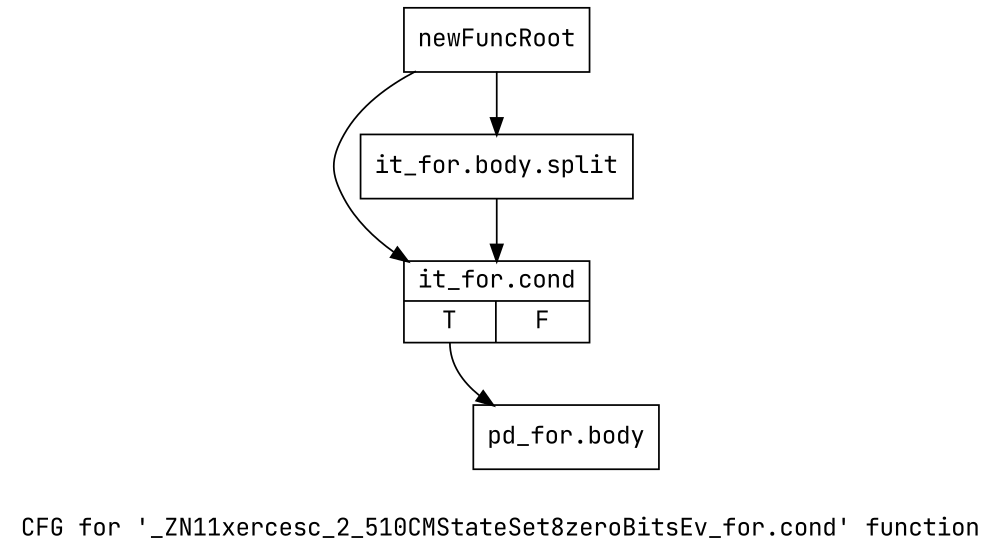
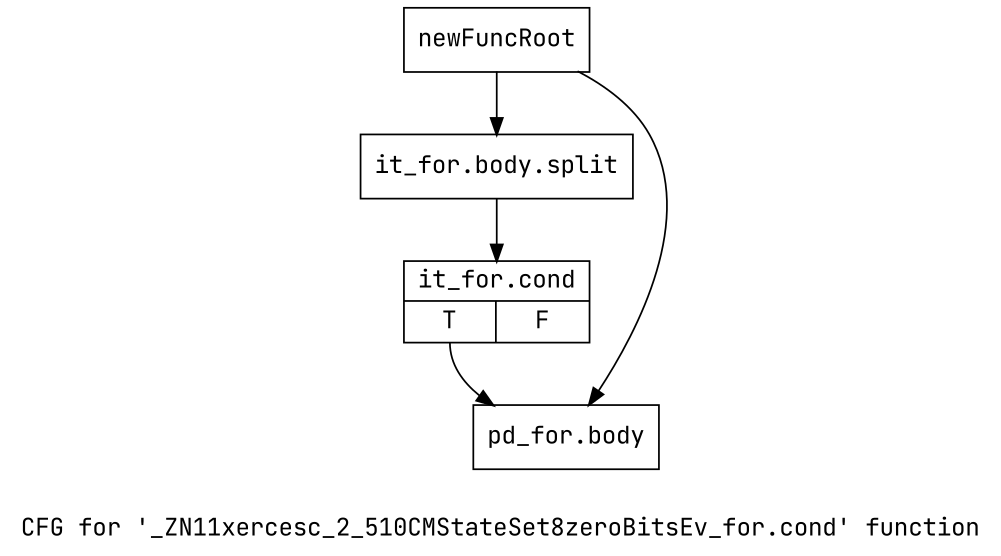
(335, 155) -> (666, 220)
